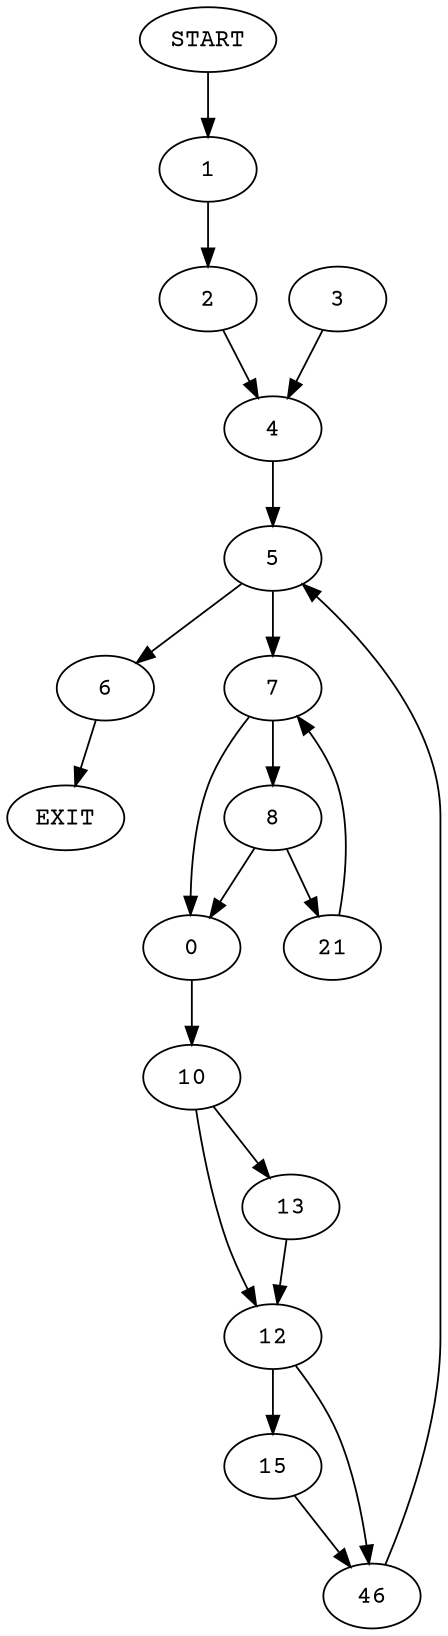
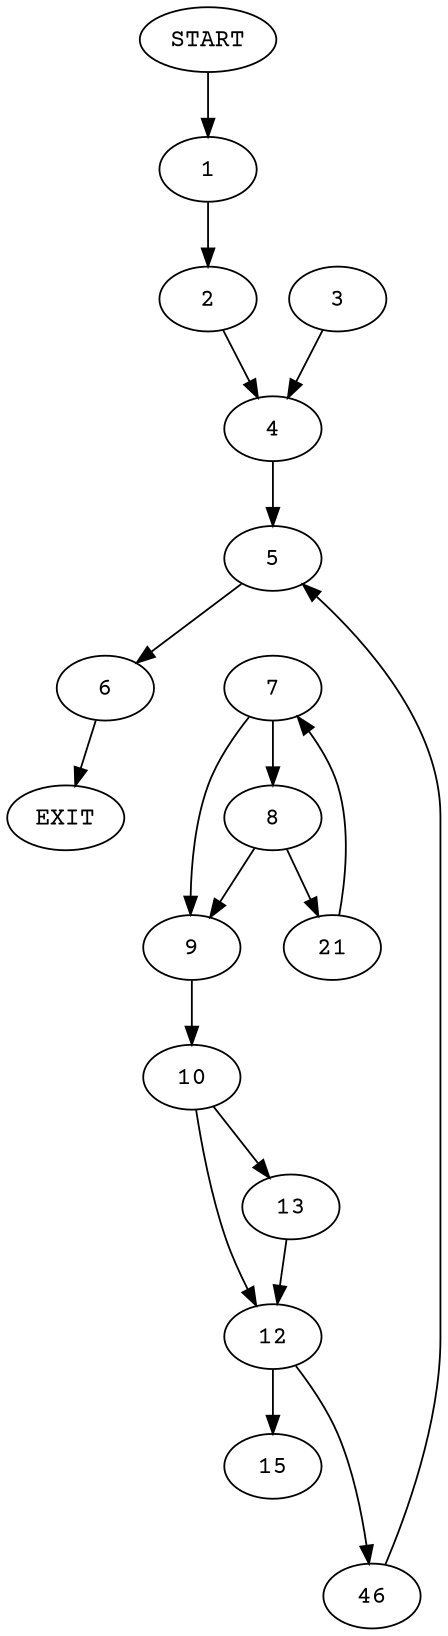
(273, 614) -> none
(192, 948) -> (192, 948)
(317, 1524) -> none
